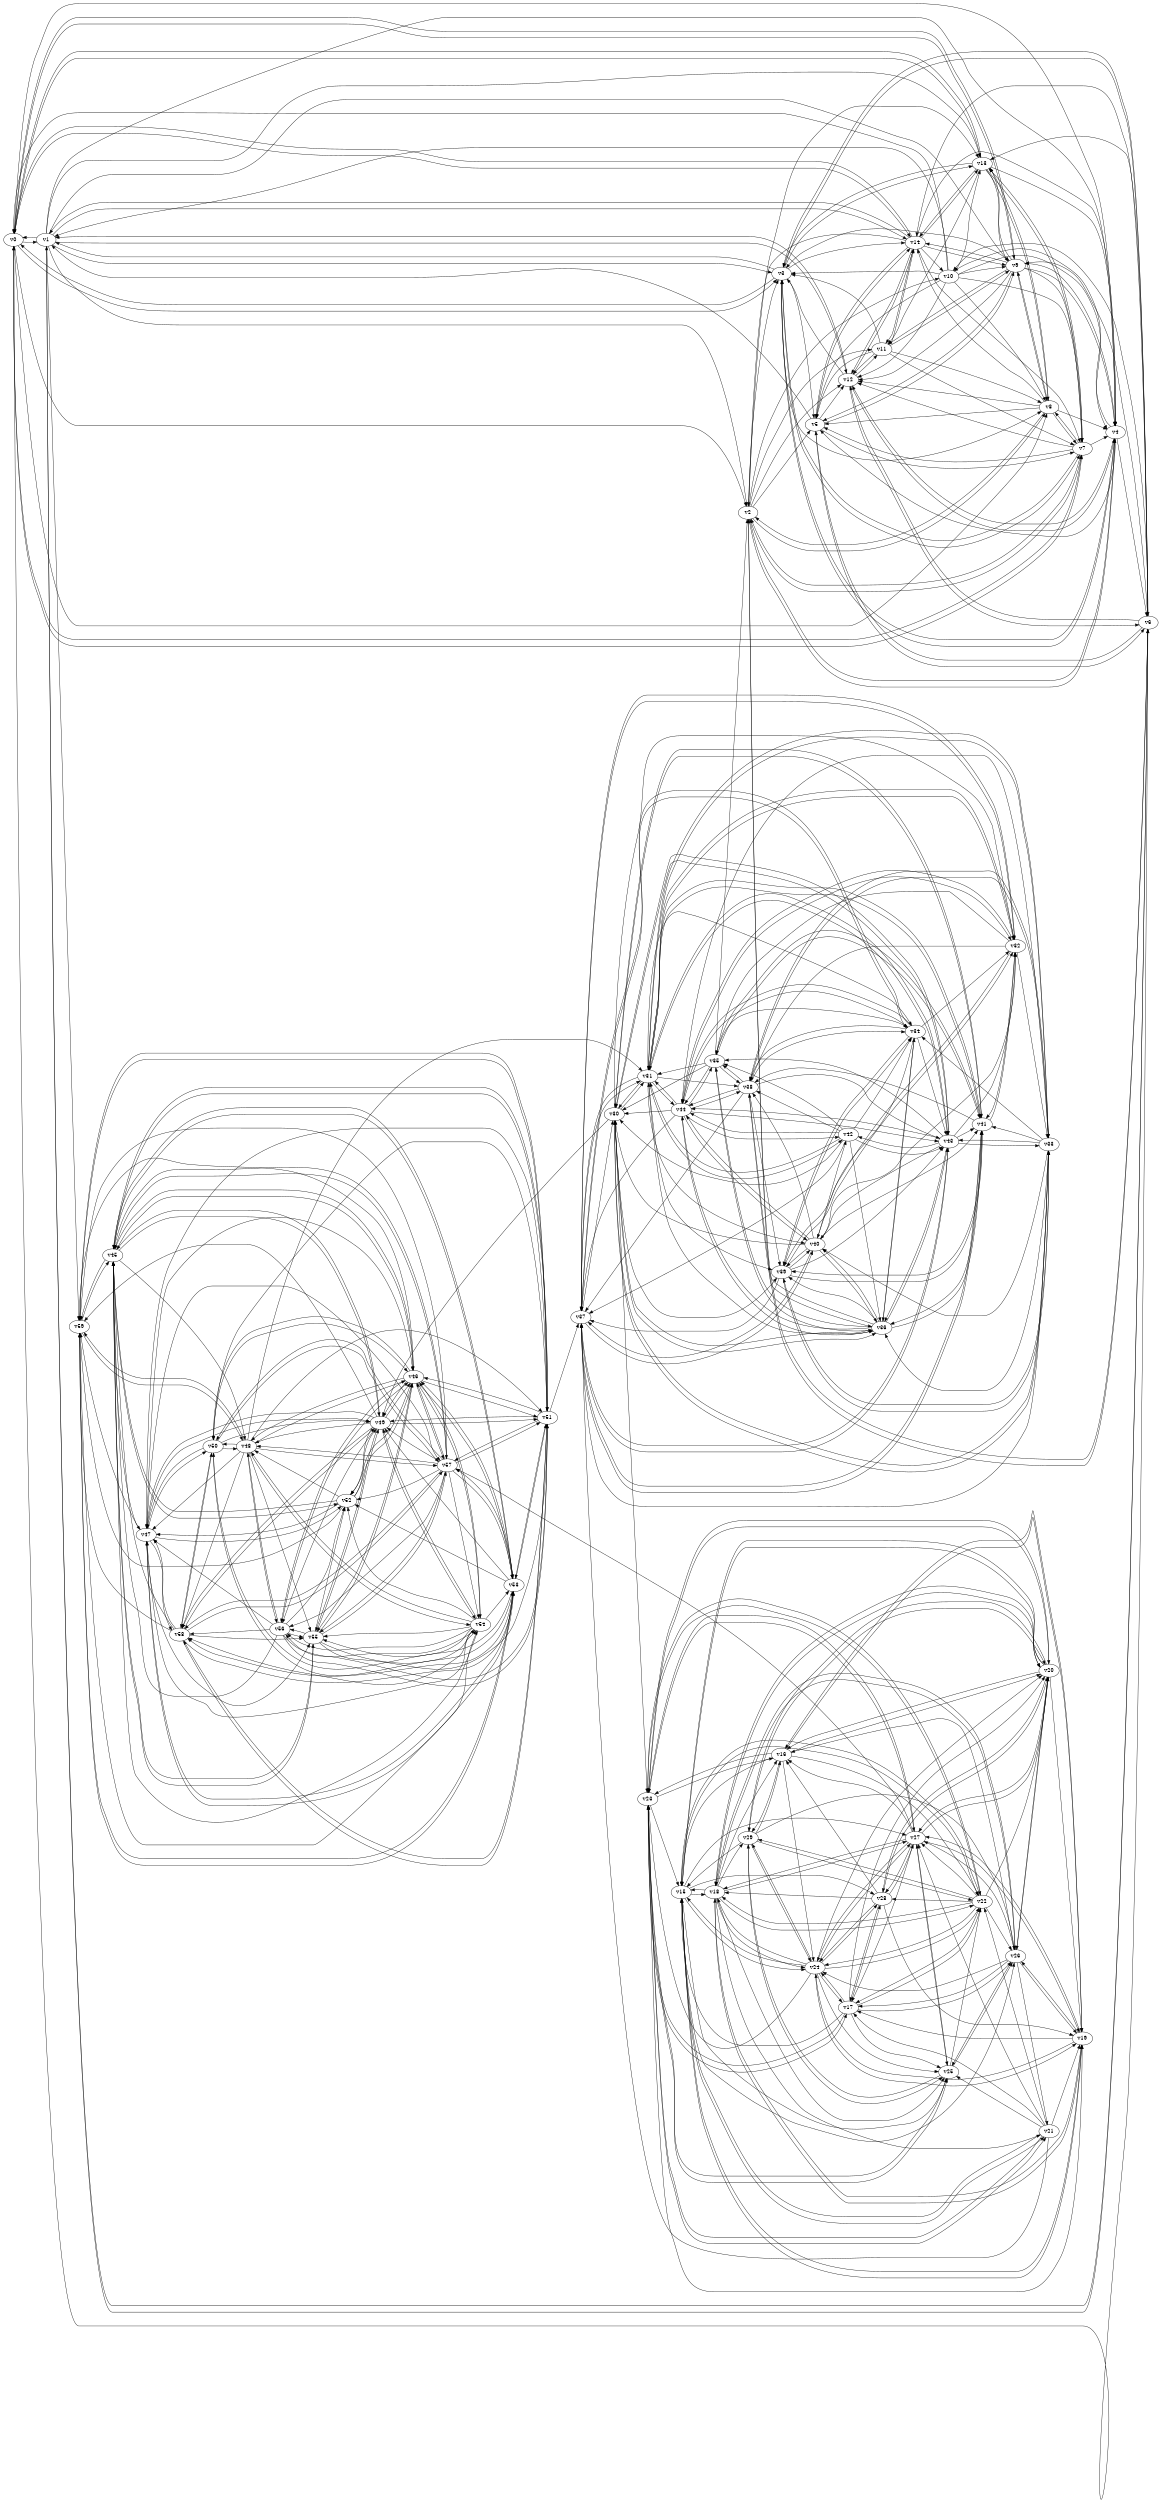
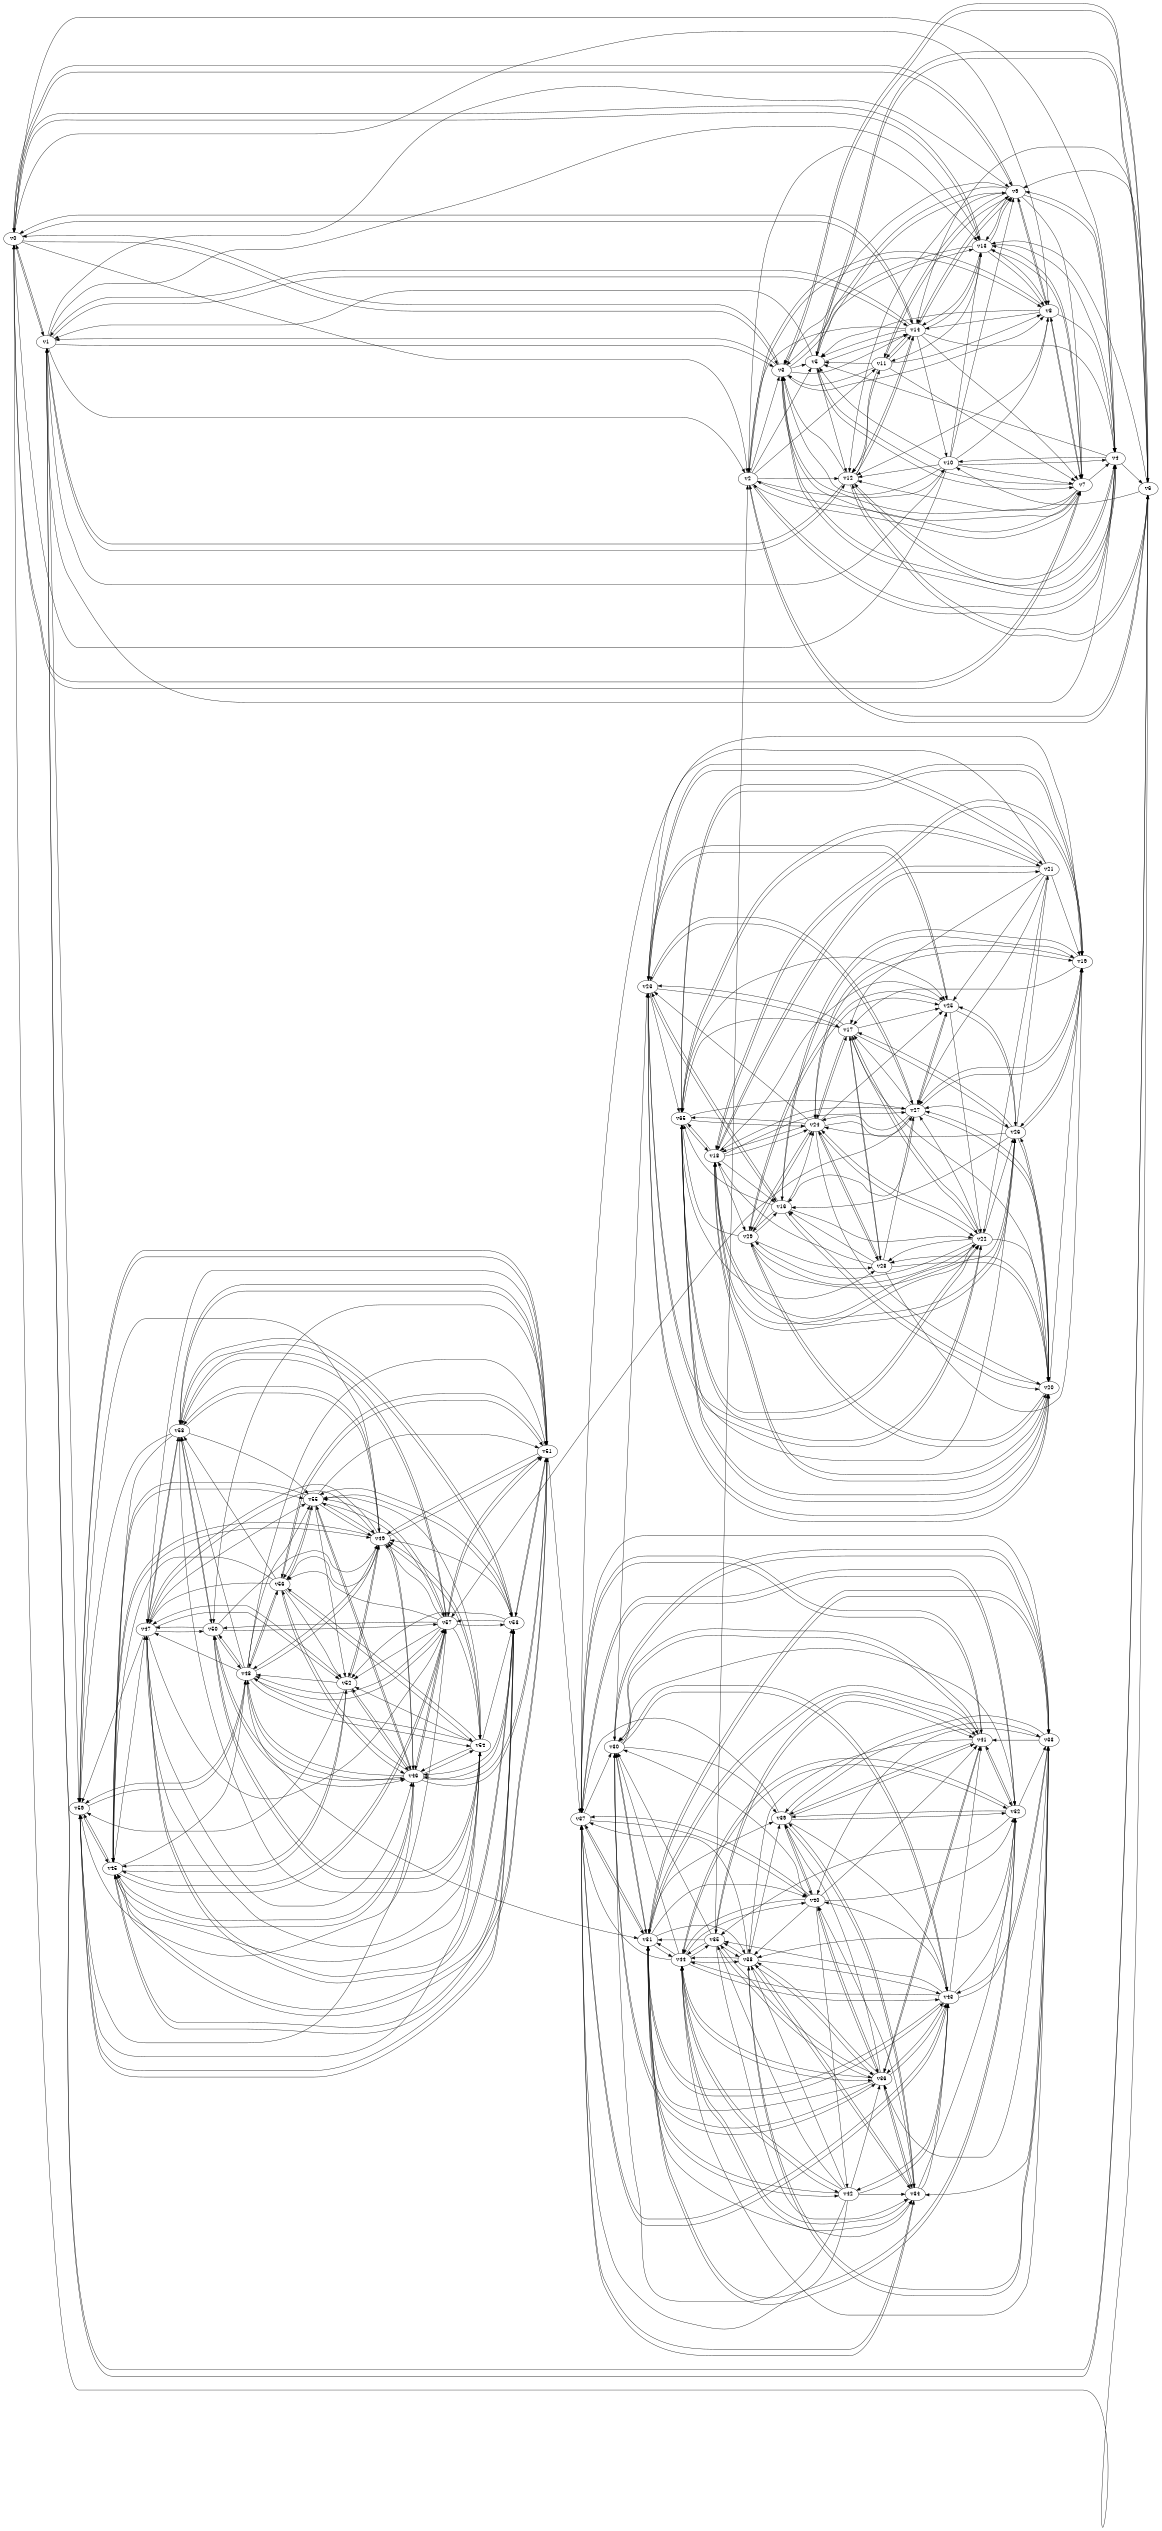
none -> (831, 937)
(483, 1257) -> (332, 1618)
(901, 1868) -> (810, 1262)
(681, 1892) -> (681, 1119)
